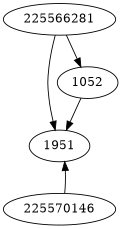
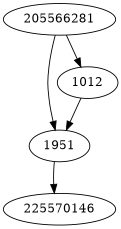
(60, 19) -> (60, 19)
(88, 83) -> (88, 83)
(65, 182) -> (54, 173)
